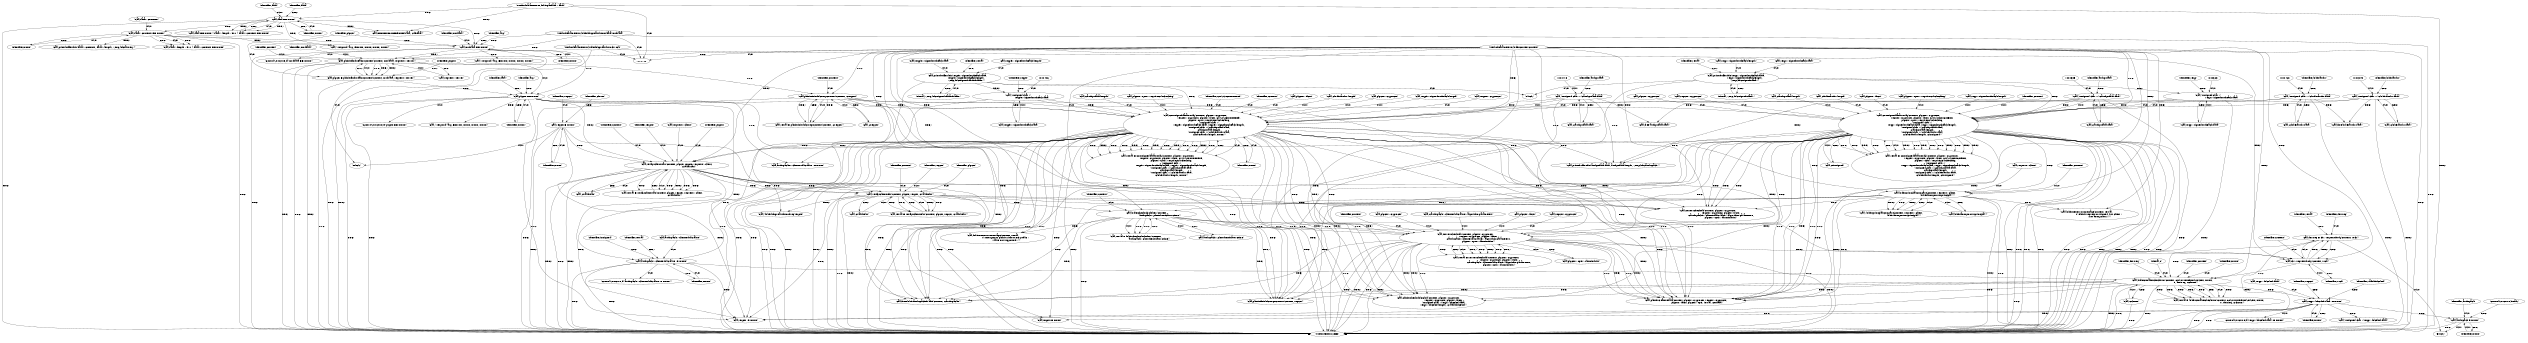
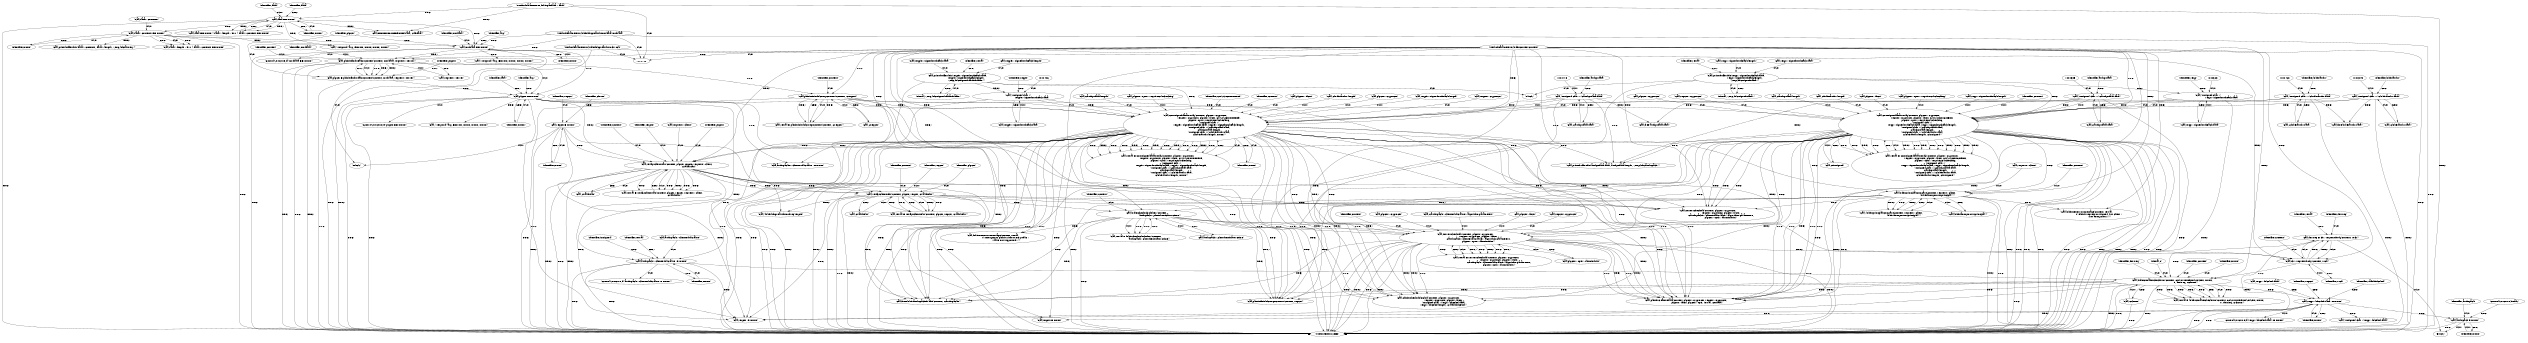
(2334, 249) -> (2334, 249)
(2295, 290) -> (2295, 290)
